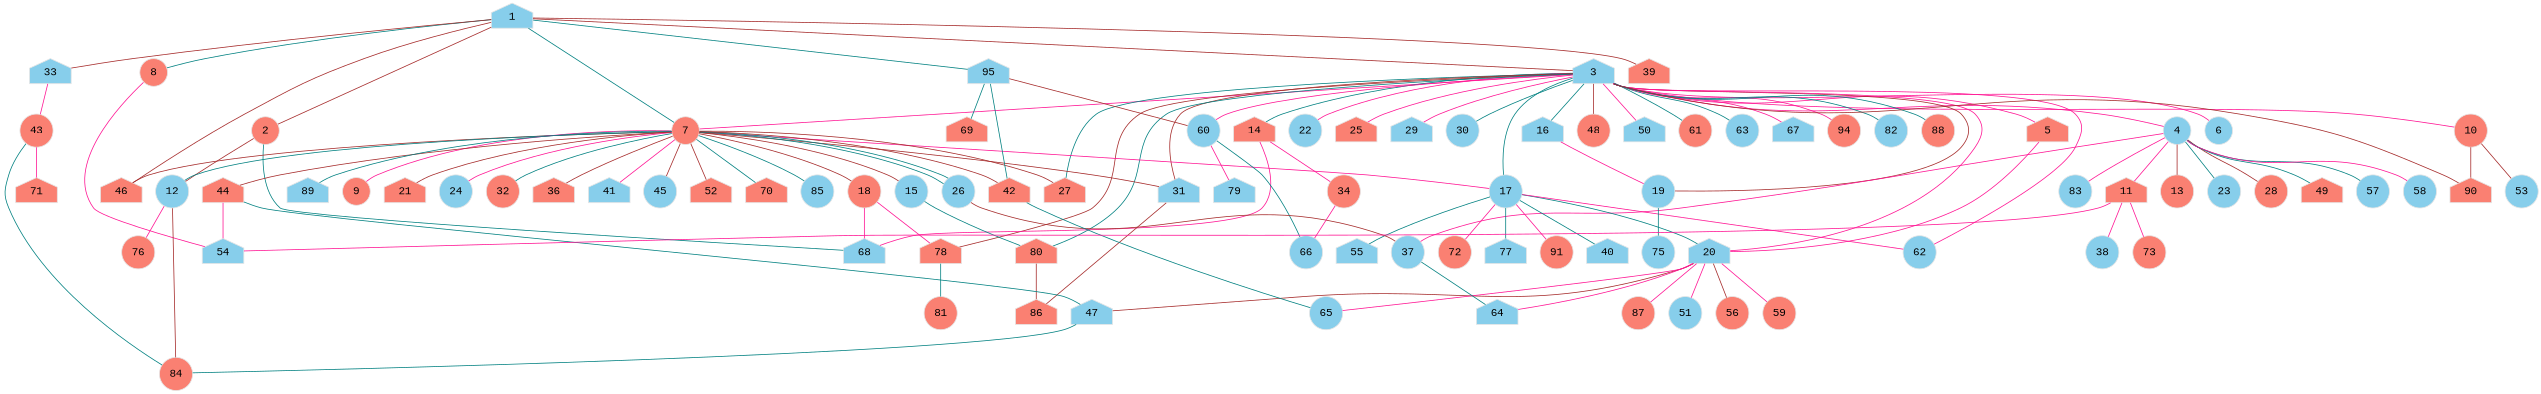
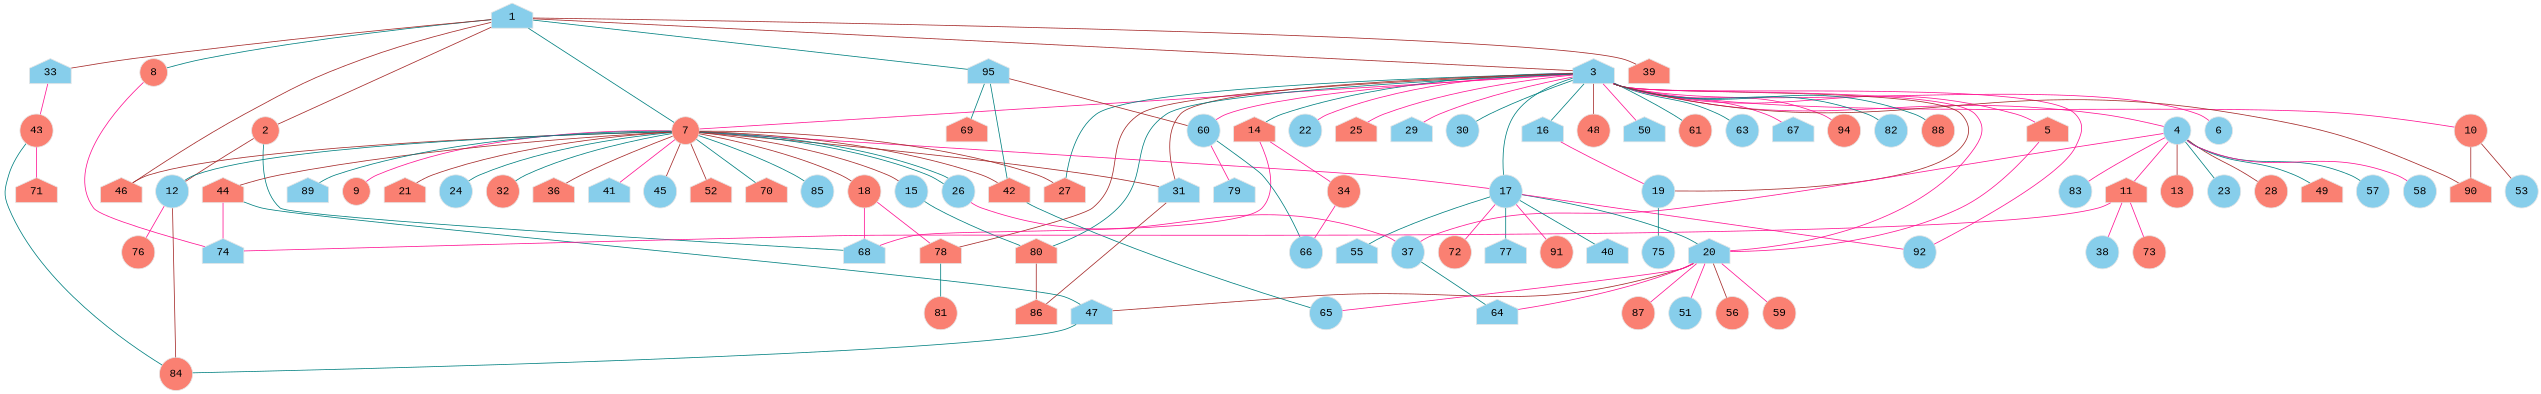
(568, 148) -> (568, 148)
(1258, 215) -> (1258, 215)
(223, 252) -> (223, 252)
(1920, 252) -> (1920, 252)
